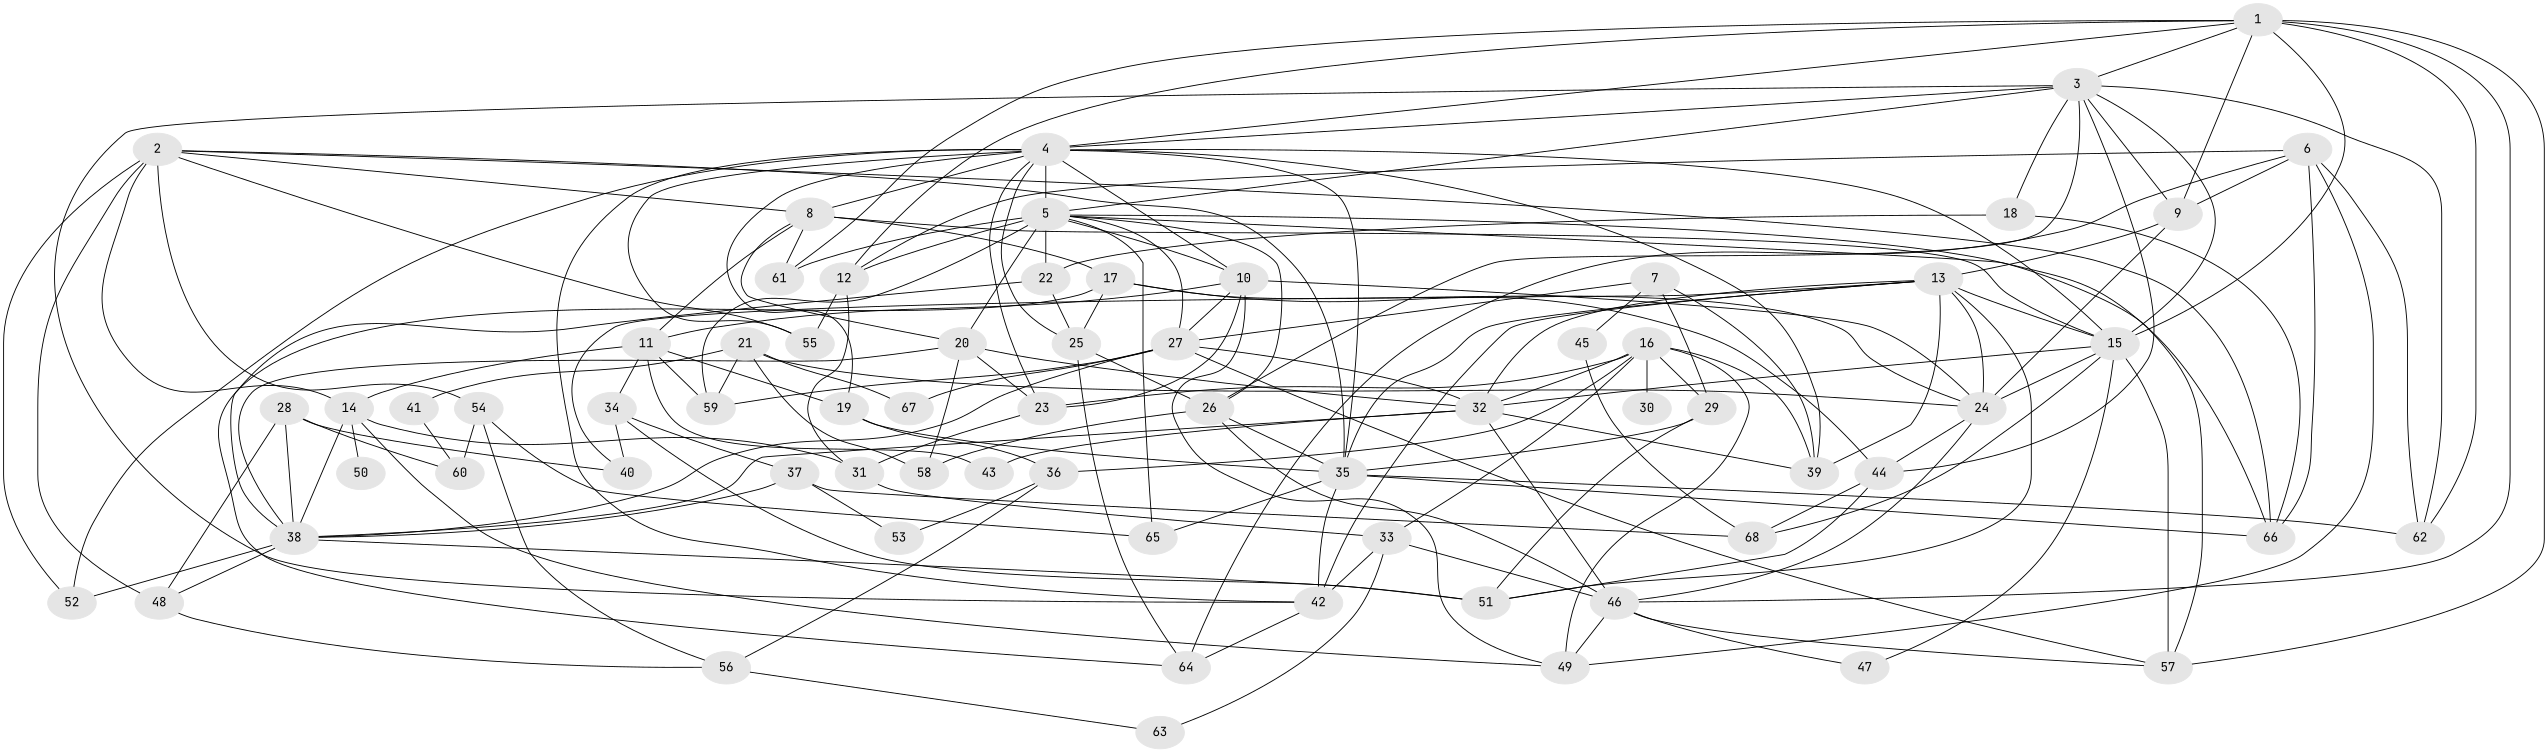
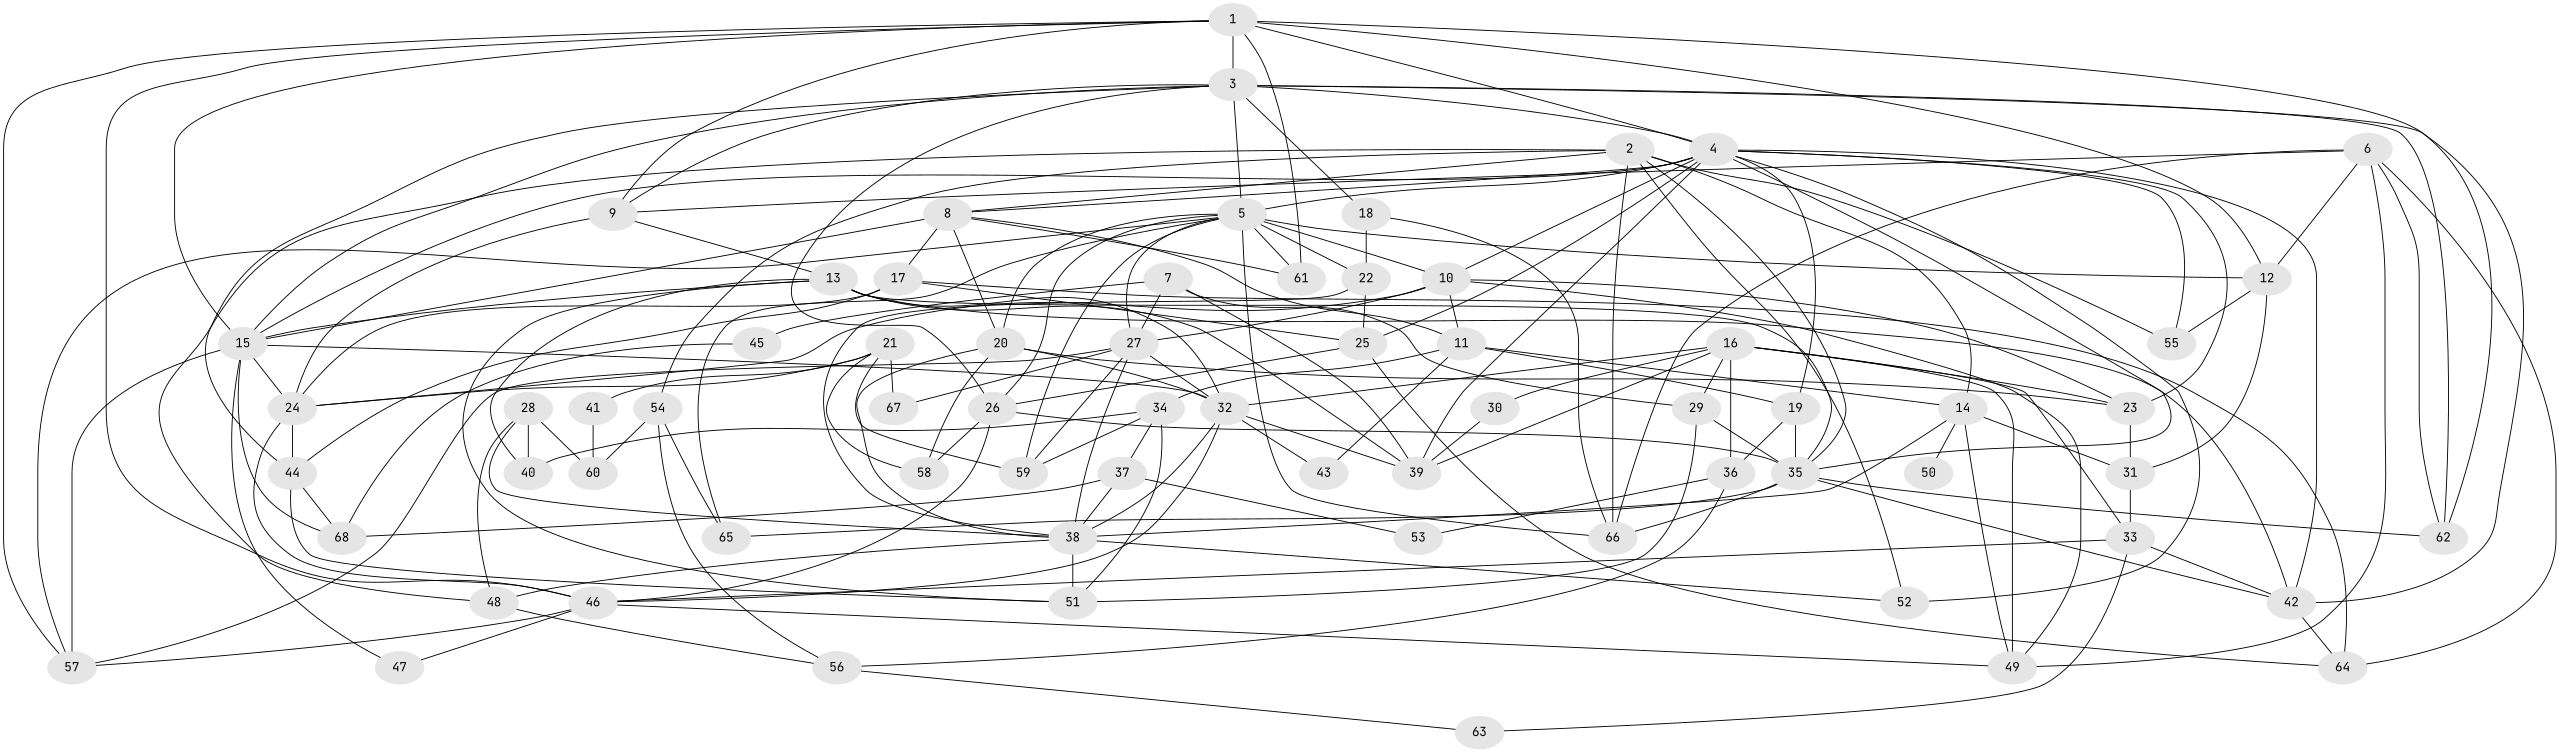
(1979, 339) -> none
(678, 376) -> (1087, 443)
none -> (1456, 441)
